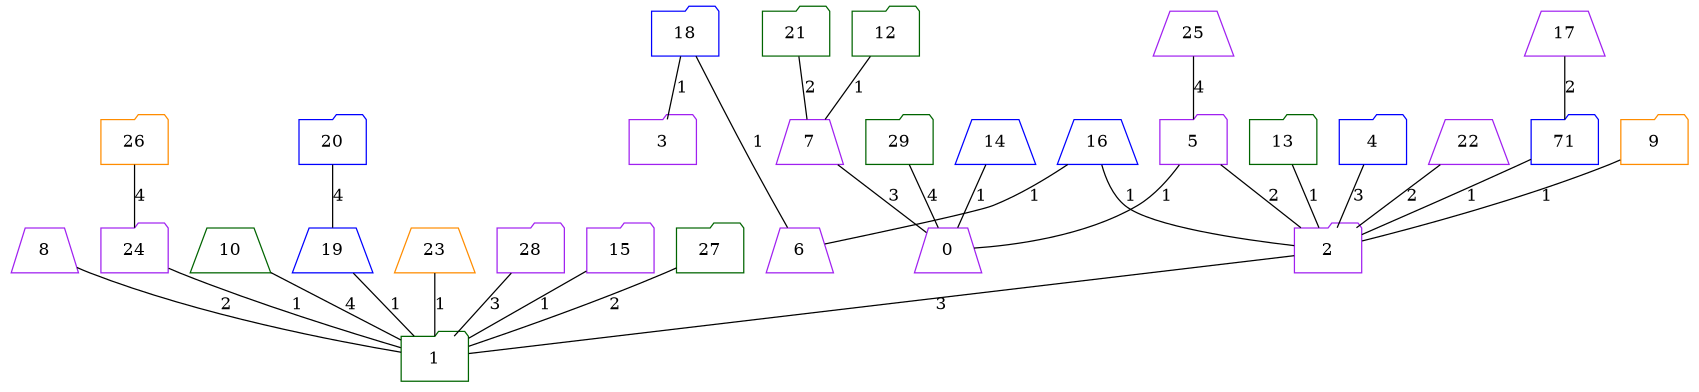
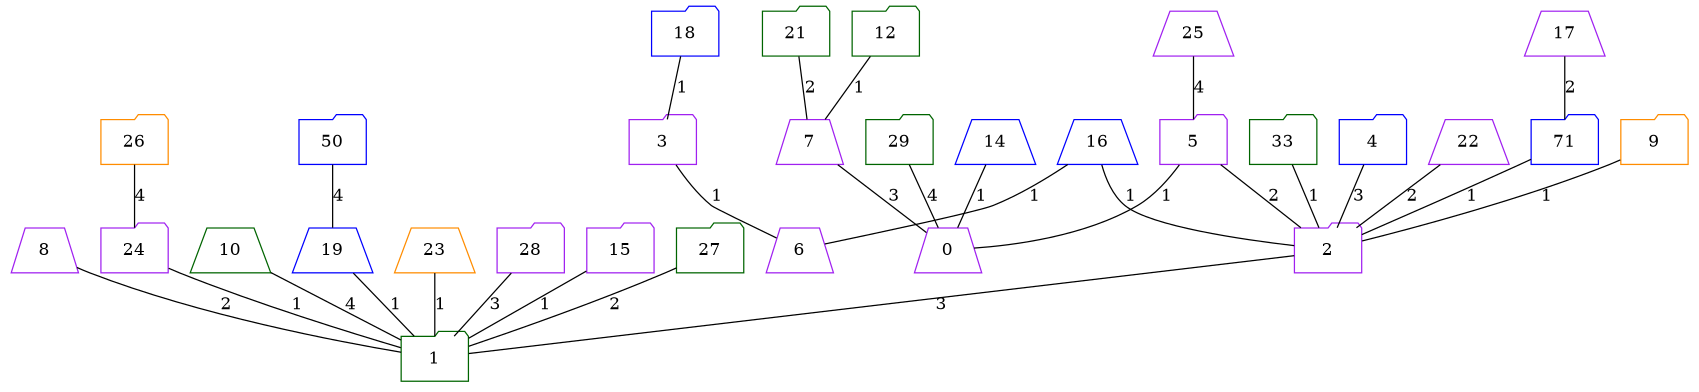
(333, 142) -> (333, 142)
(741, 142) -> (720, 210)
(1283, 142) -> (1283, 142)
